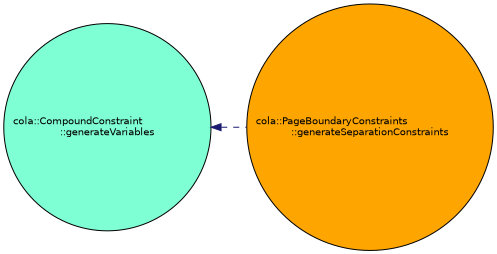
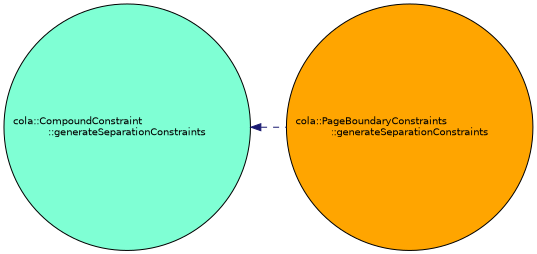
(107, 127) -> (127, 127)
